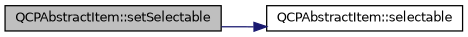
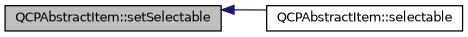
(238, 27) -> (250, 10)
